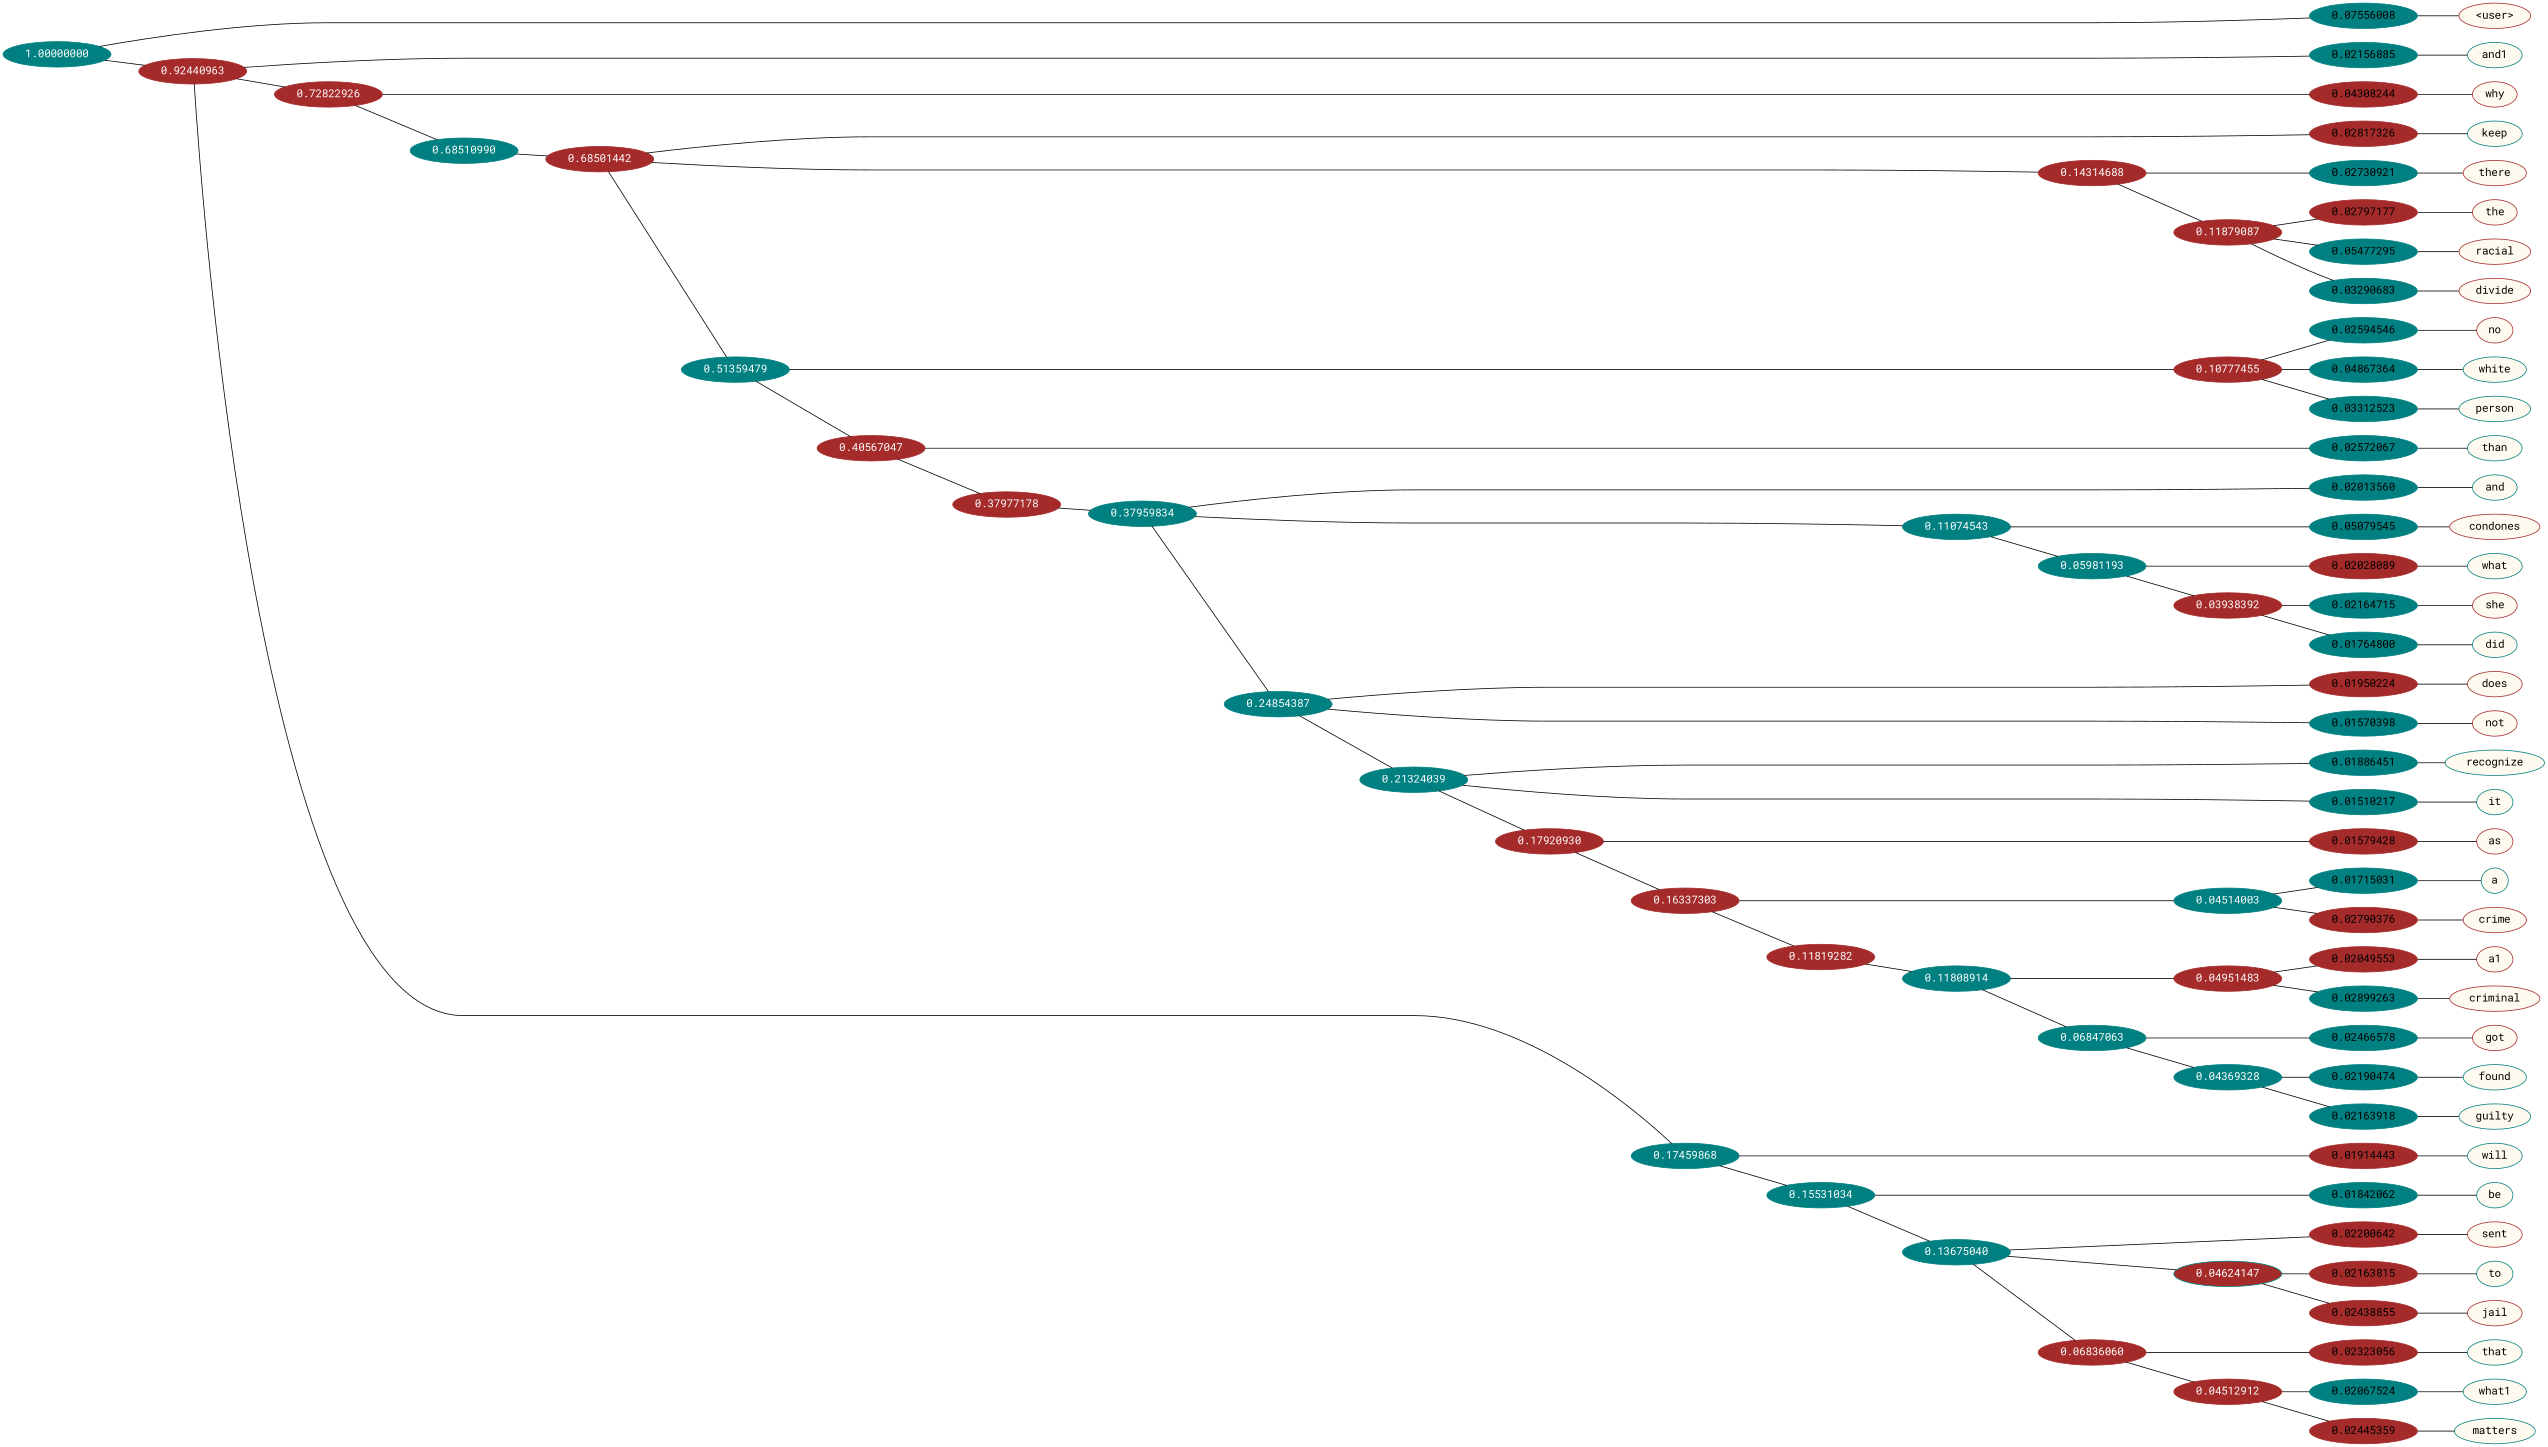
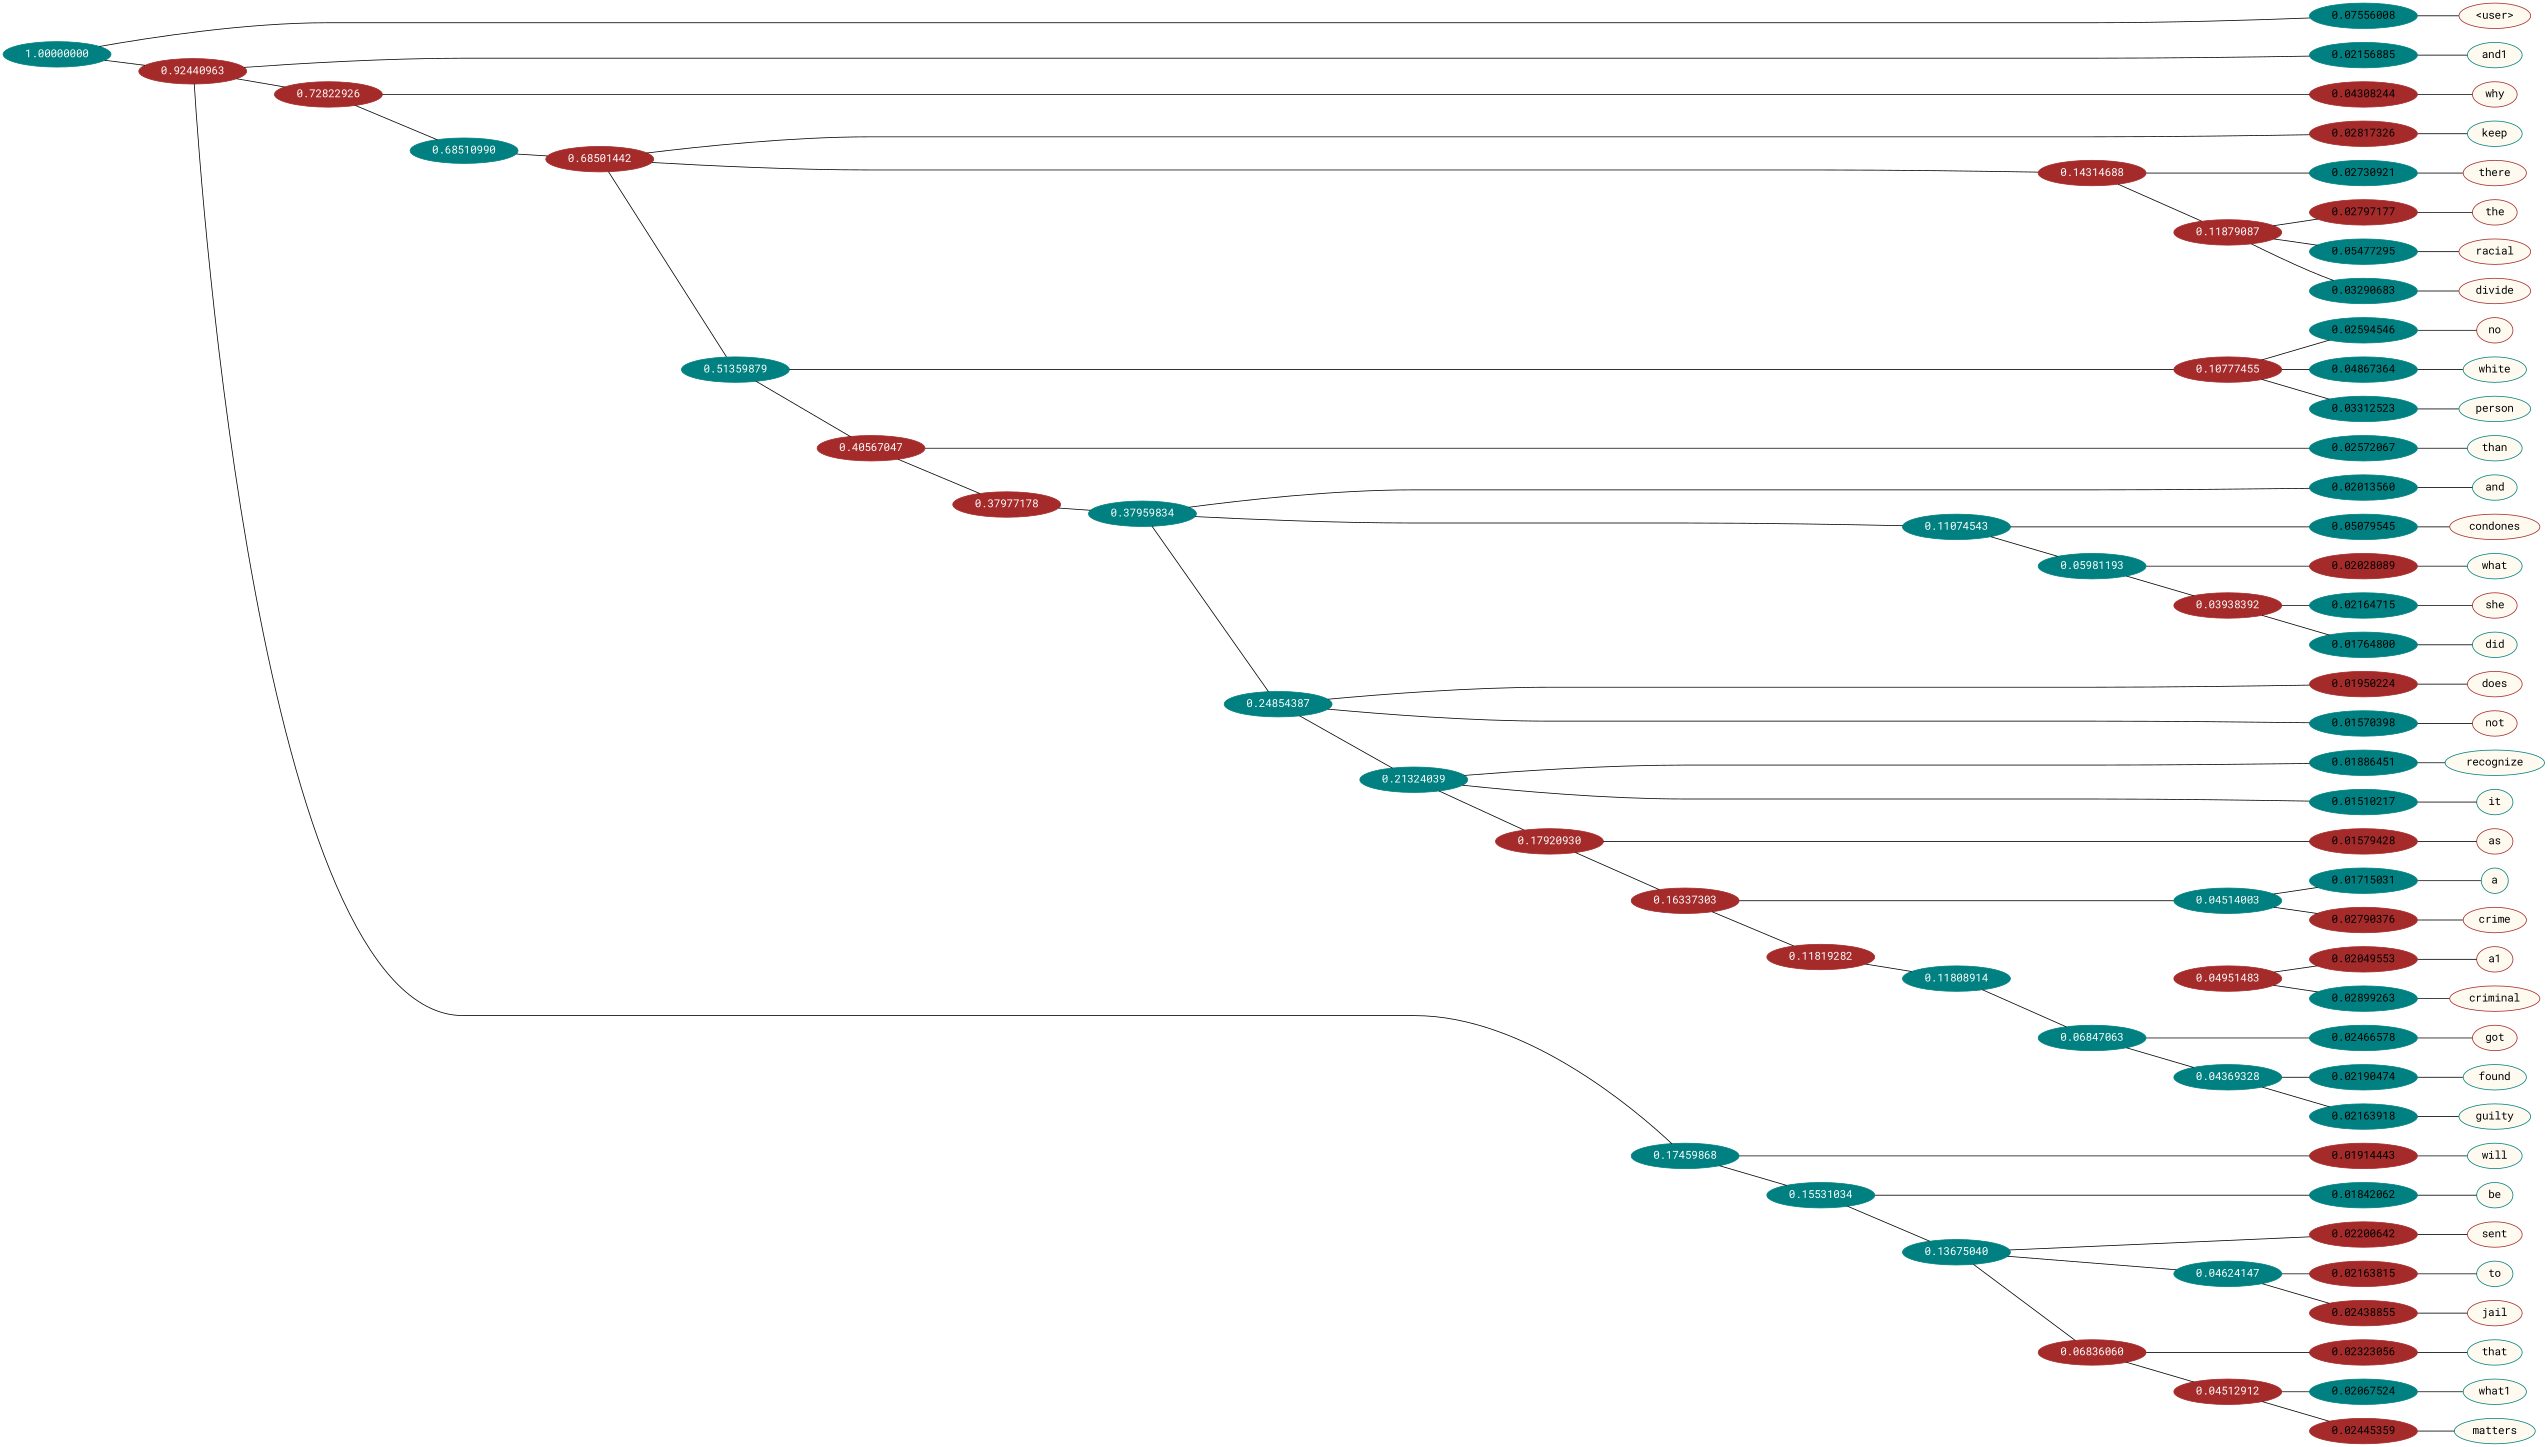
(735, 370) -> (735, 370)
(2092, 979) -> none
(2228, 1274) -> (2228, 1274)
